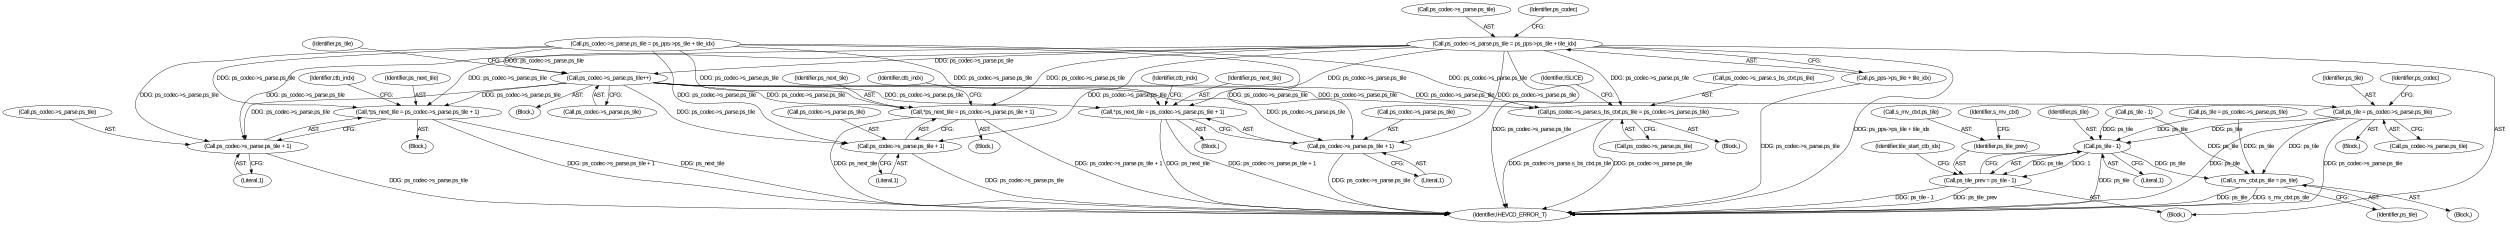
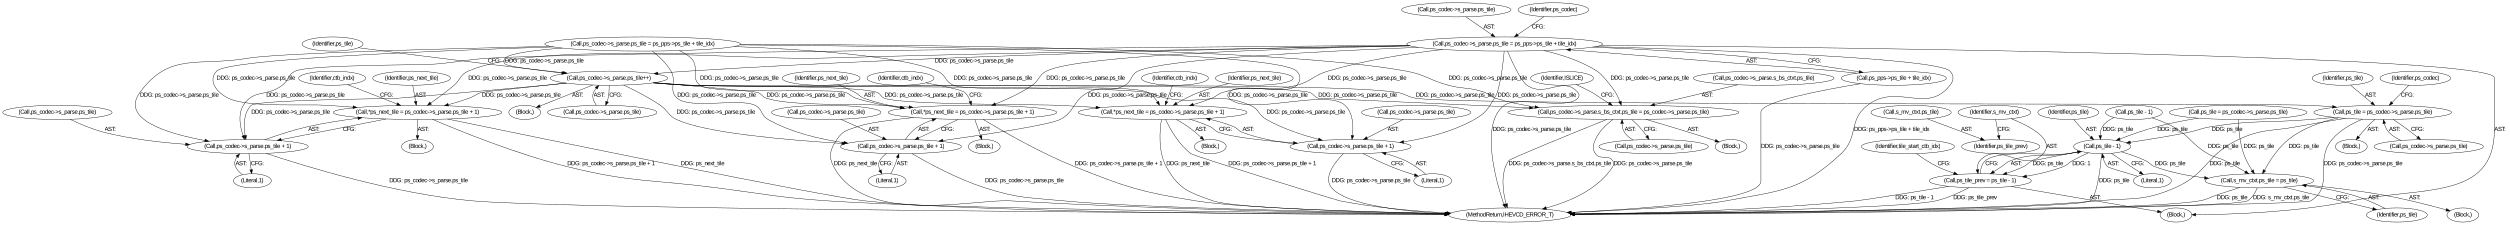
(1956, 159) -> (2027, 161)
(1510, 215) -> (1510, 215)
